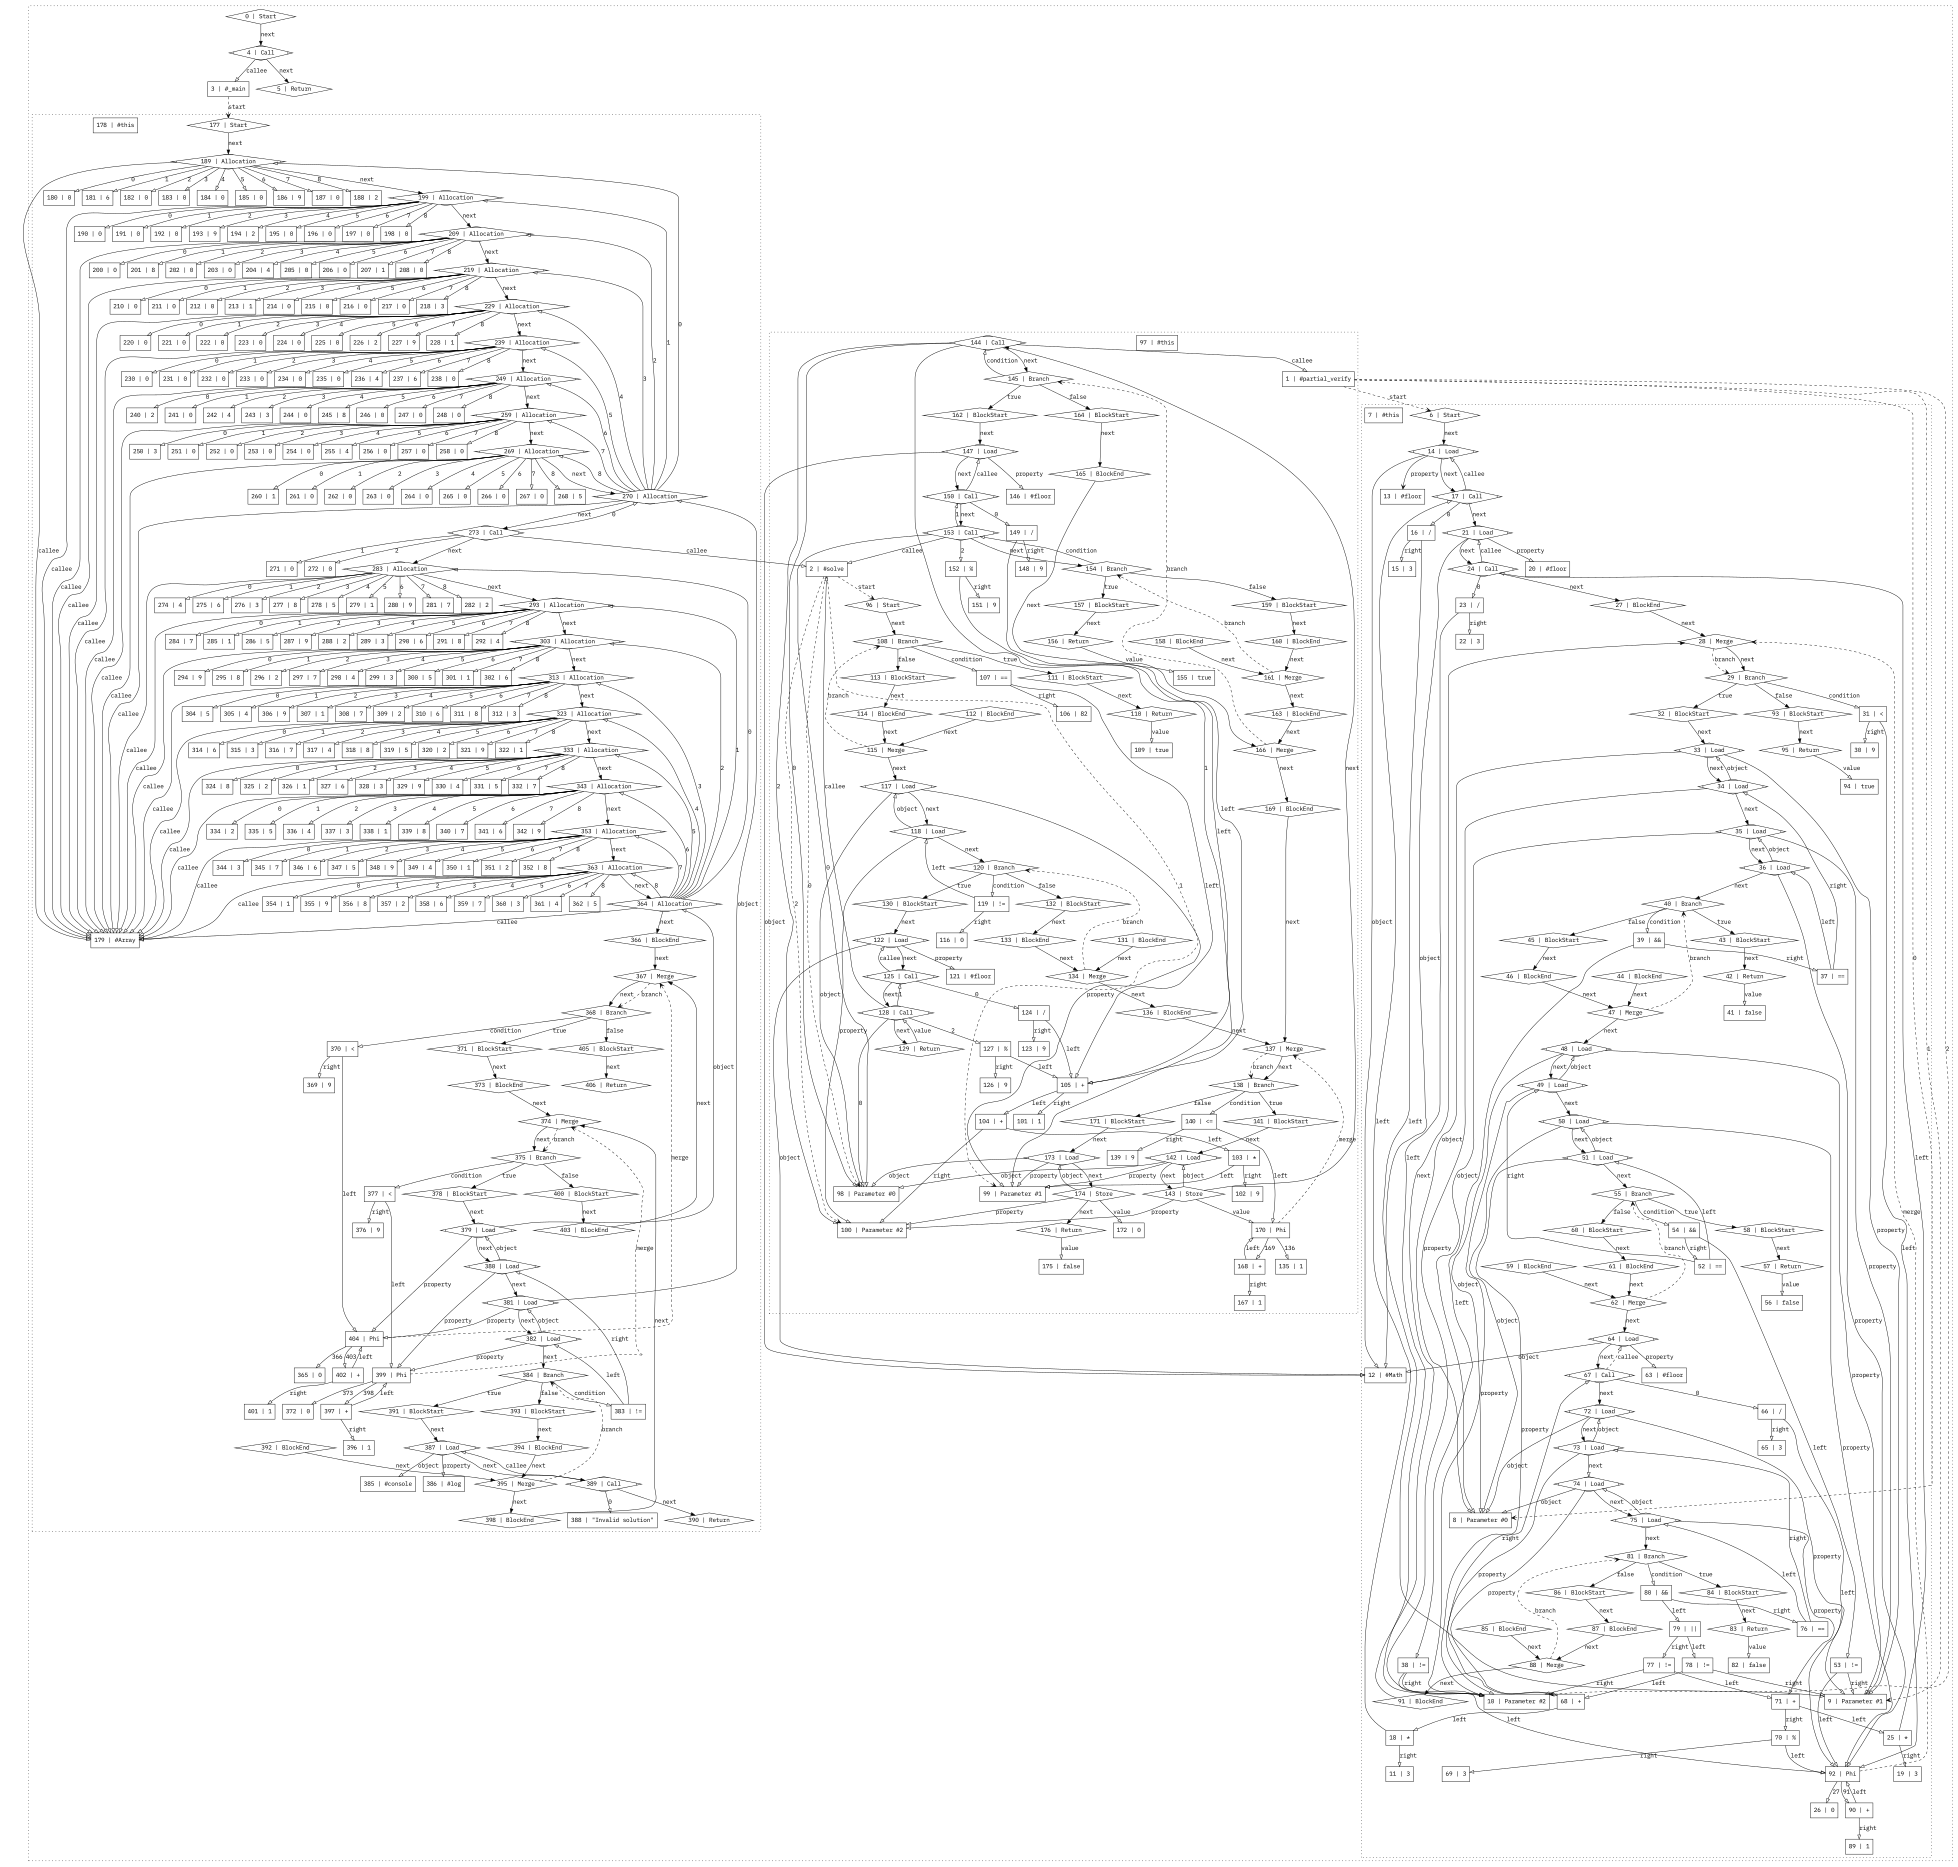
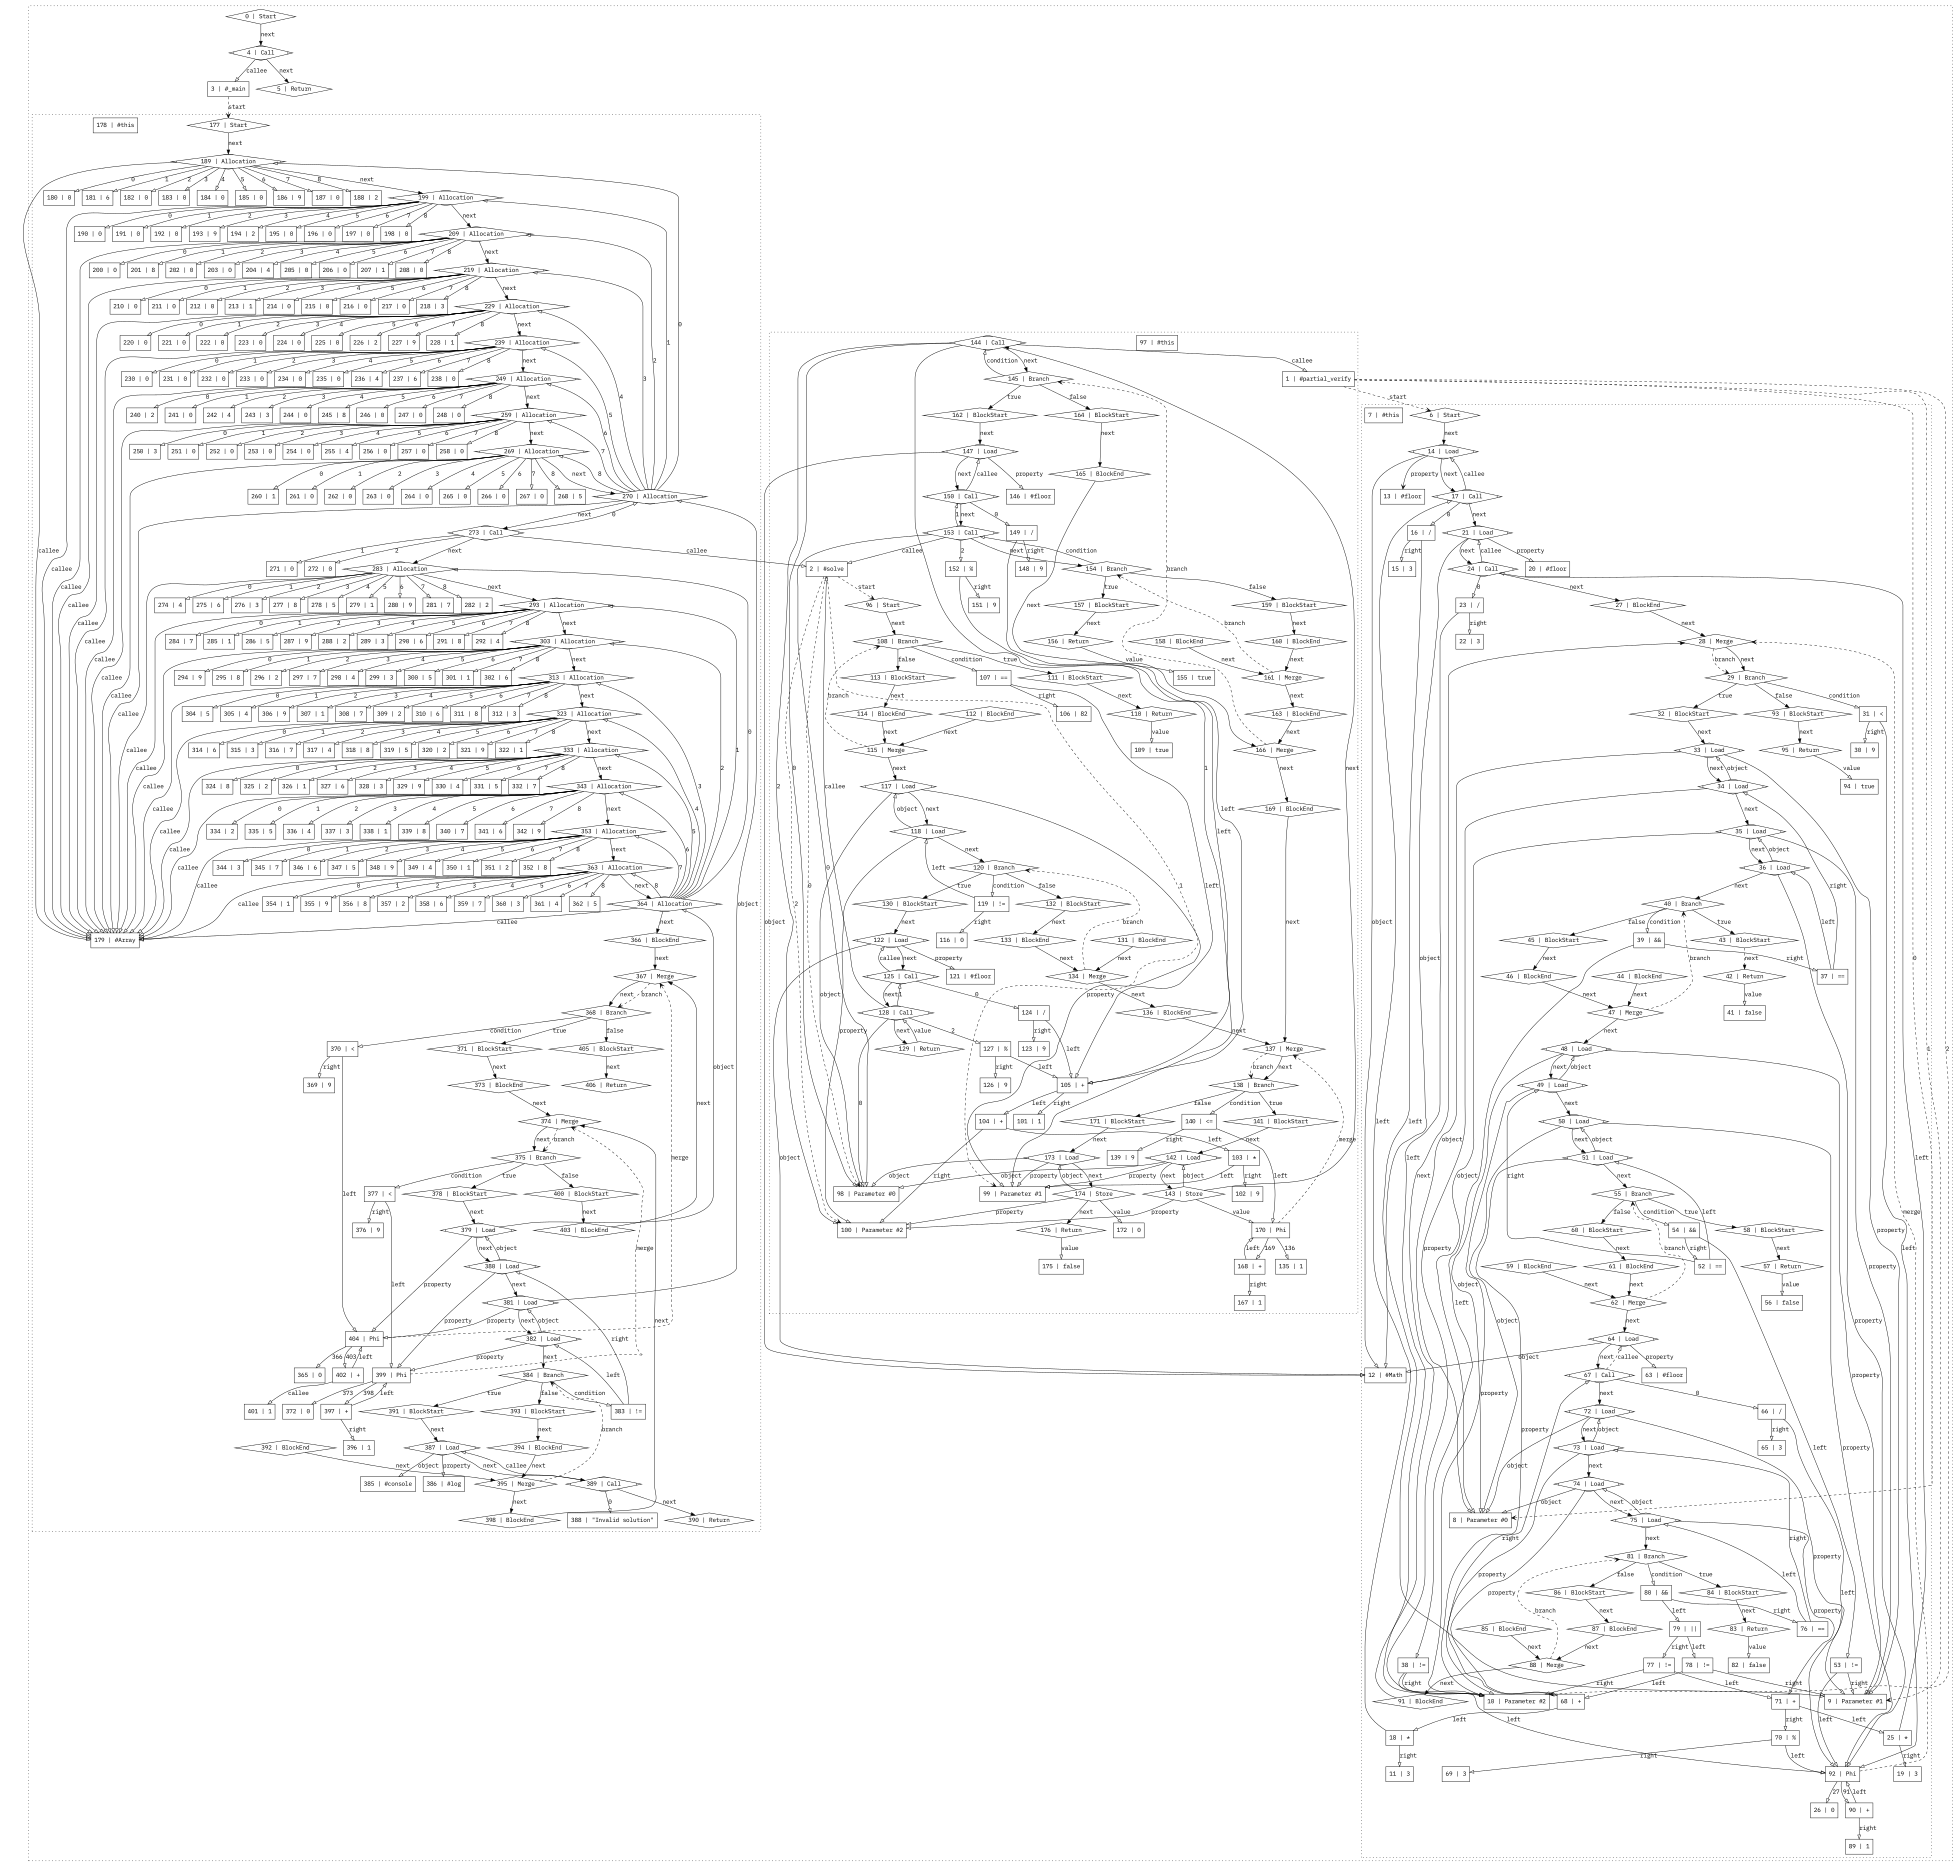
(1745, 956) -> (1745, 956)
(298, 1394) -> (298, 1394)
(1589, 1464) -> (1589, 1464)
